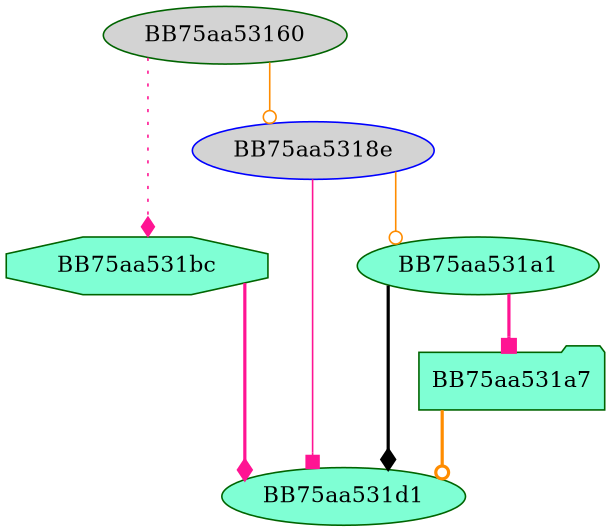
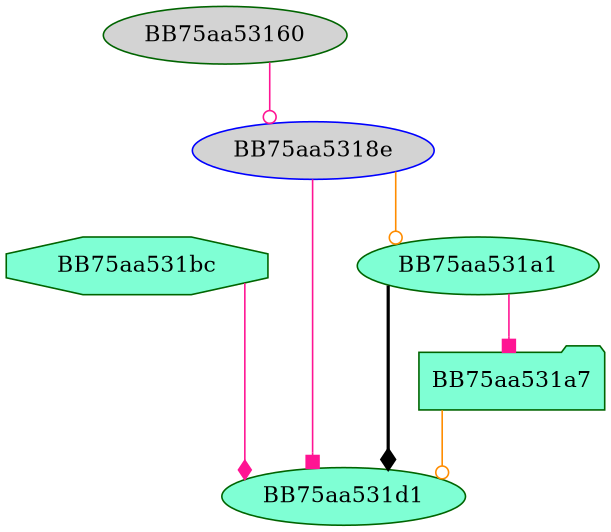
(270, 87) -> (270, 87)
(148, 137) -> none
(509, 315) -> (509, 315)
(245, 372) -> (245, 372)
(442, 438) -> (442, 438)
